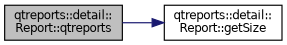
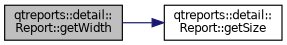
(64, 23) -> (64, 23)
